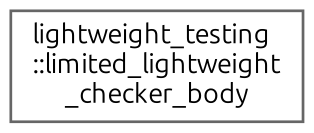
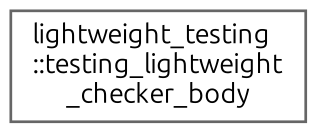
(157, 66) -> (158, 66)
